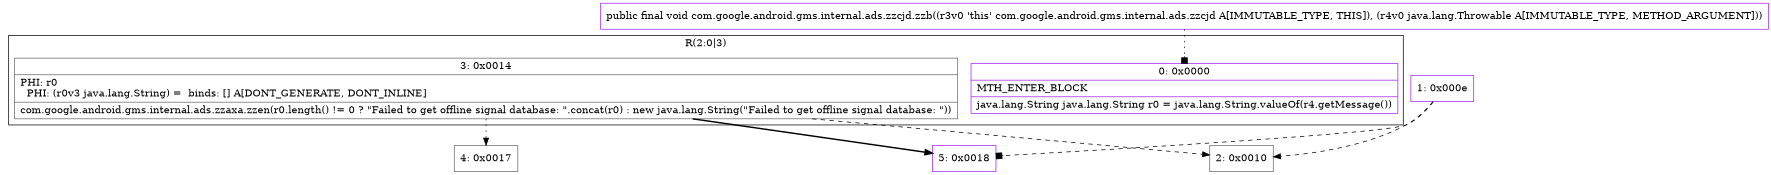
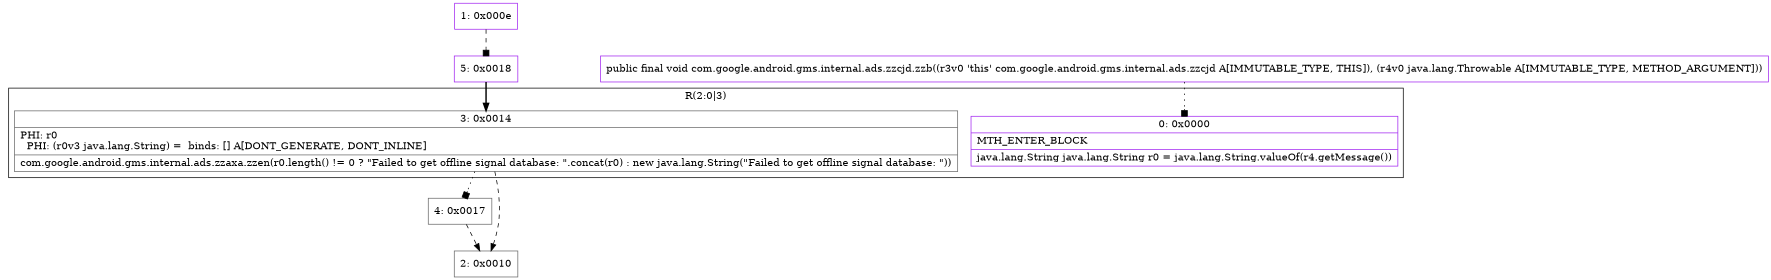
(486, 129) -> (471, 182)
(809, 136) -> (486, 93)
(1362, 142) -> (471, 234)
